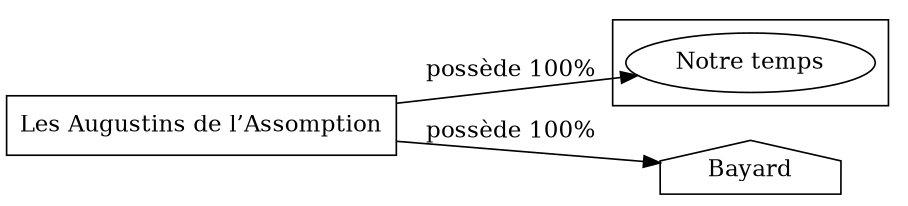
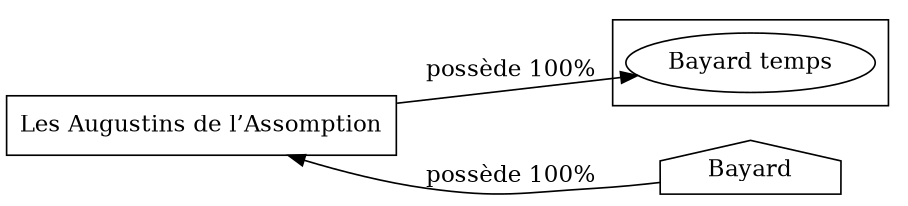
(751, 63) -> (751, 63)
(520, 151) -> (481, 194)
